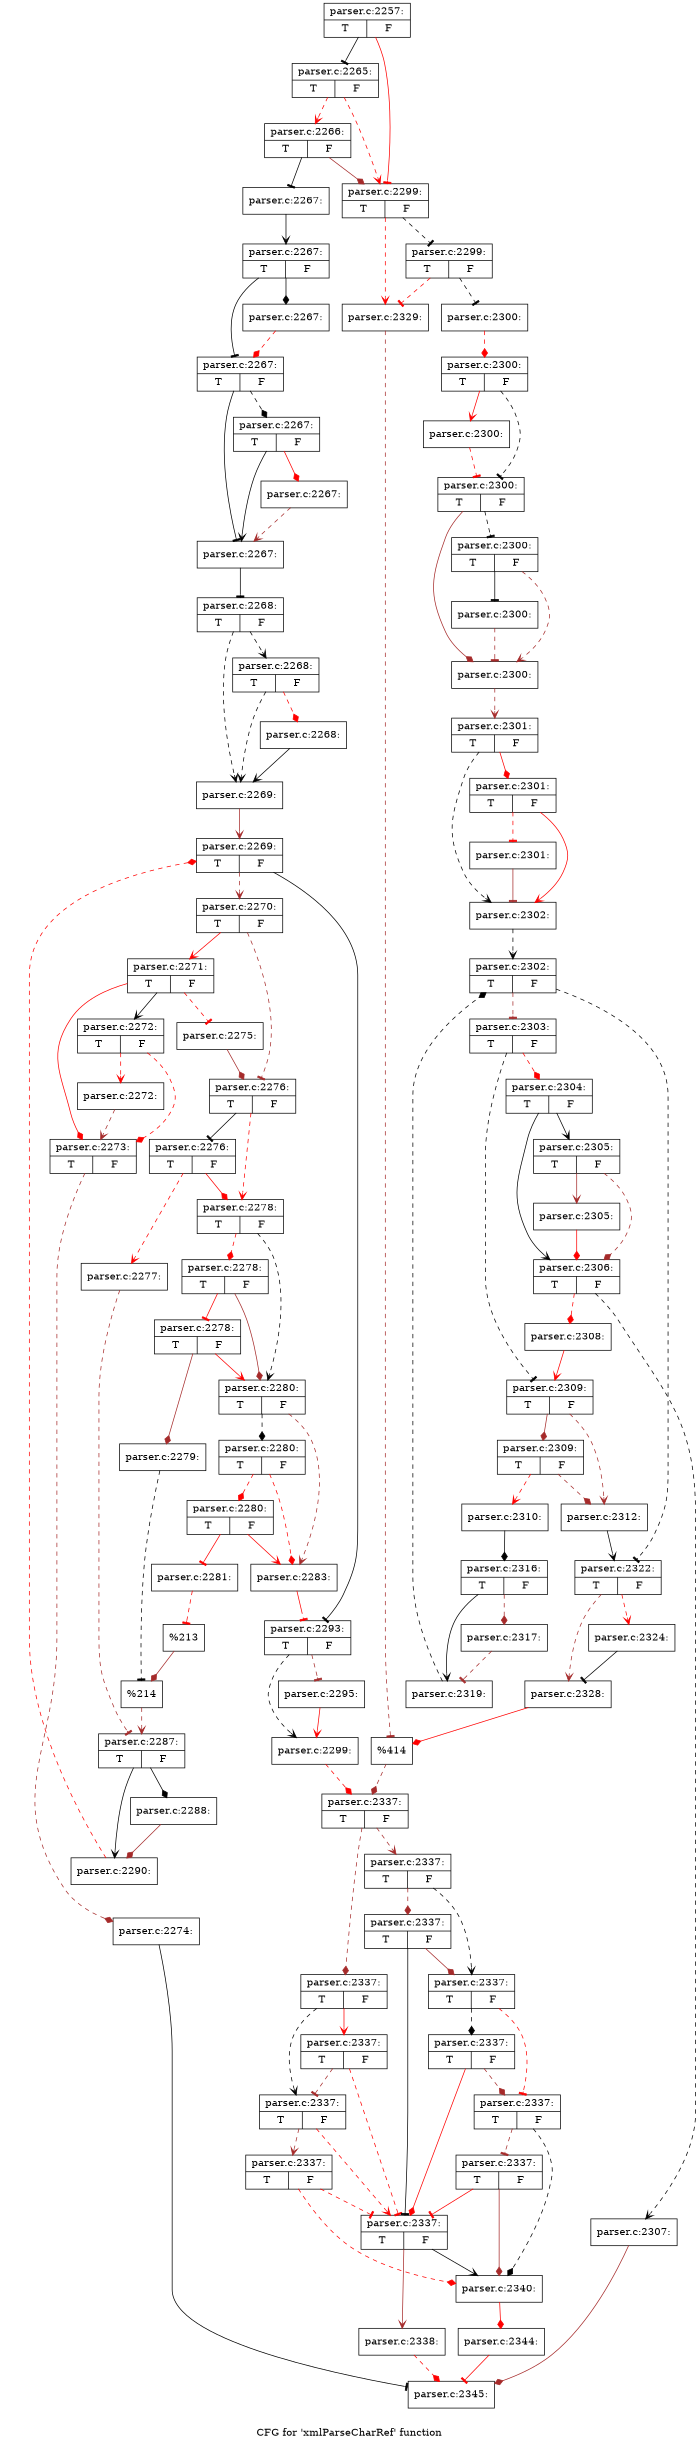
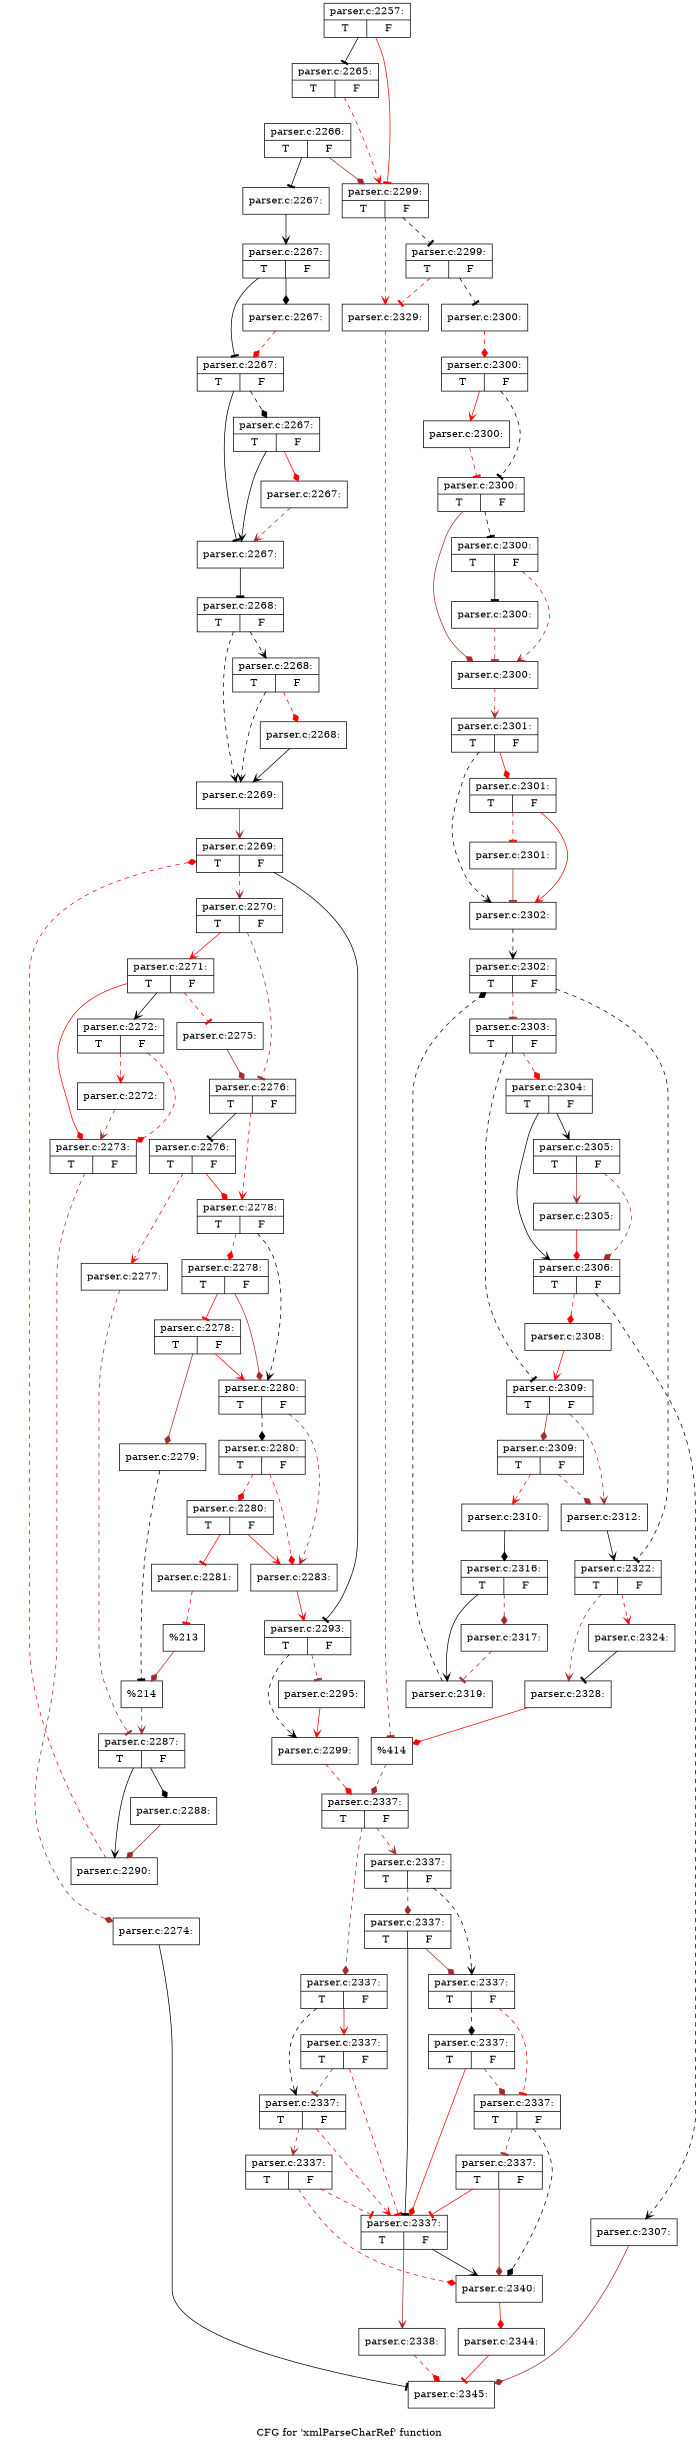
(323, 107) -> none
(300, 1602) -> (300, 1602)
